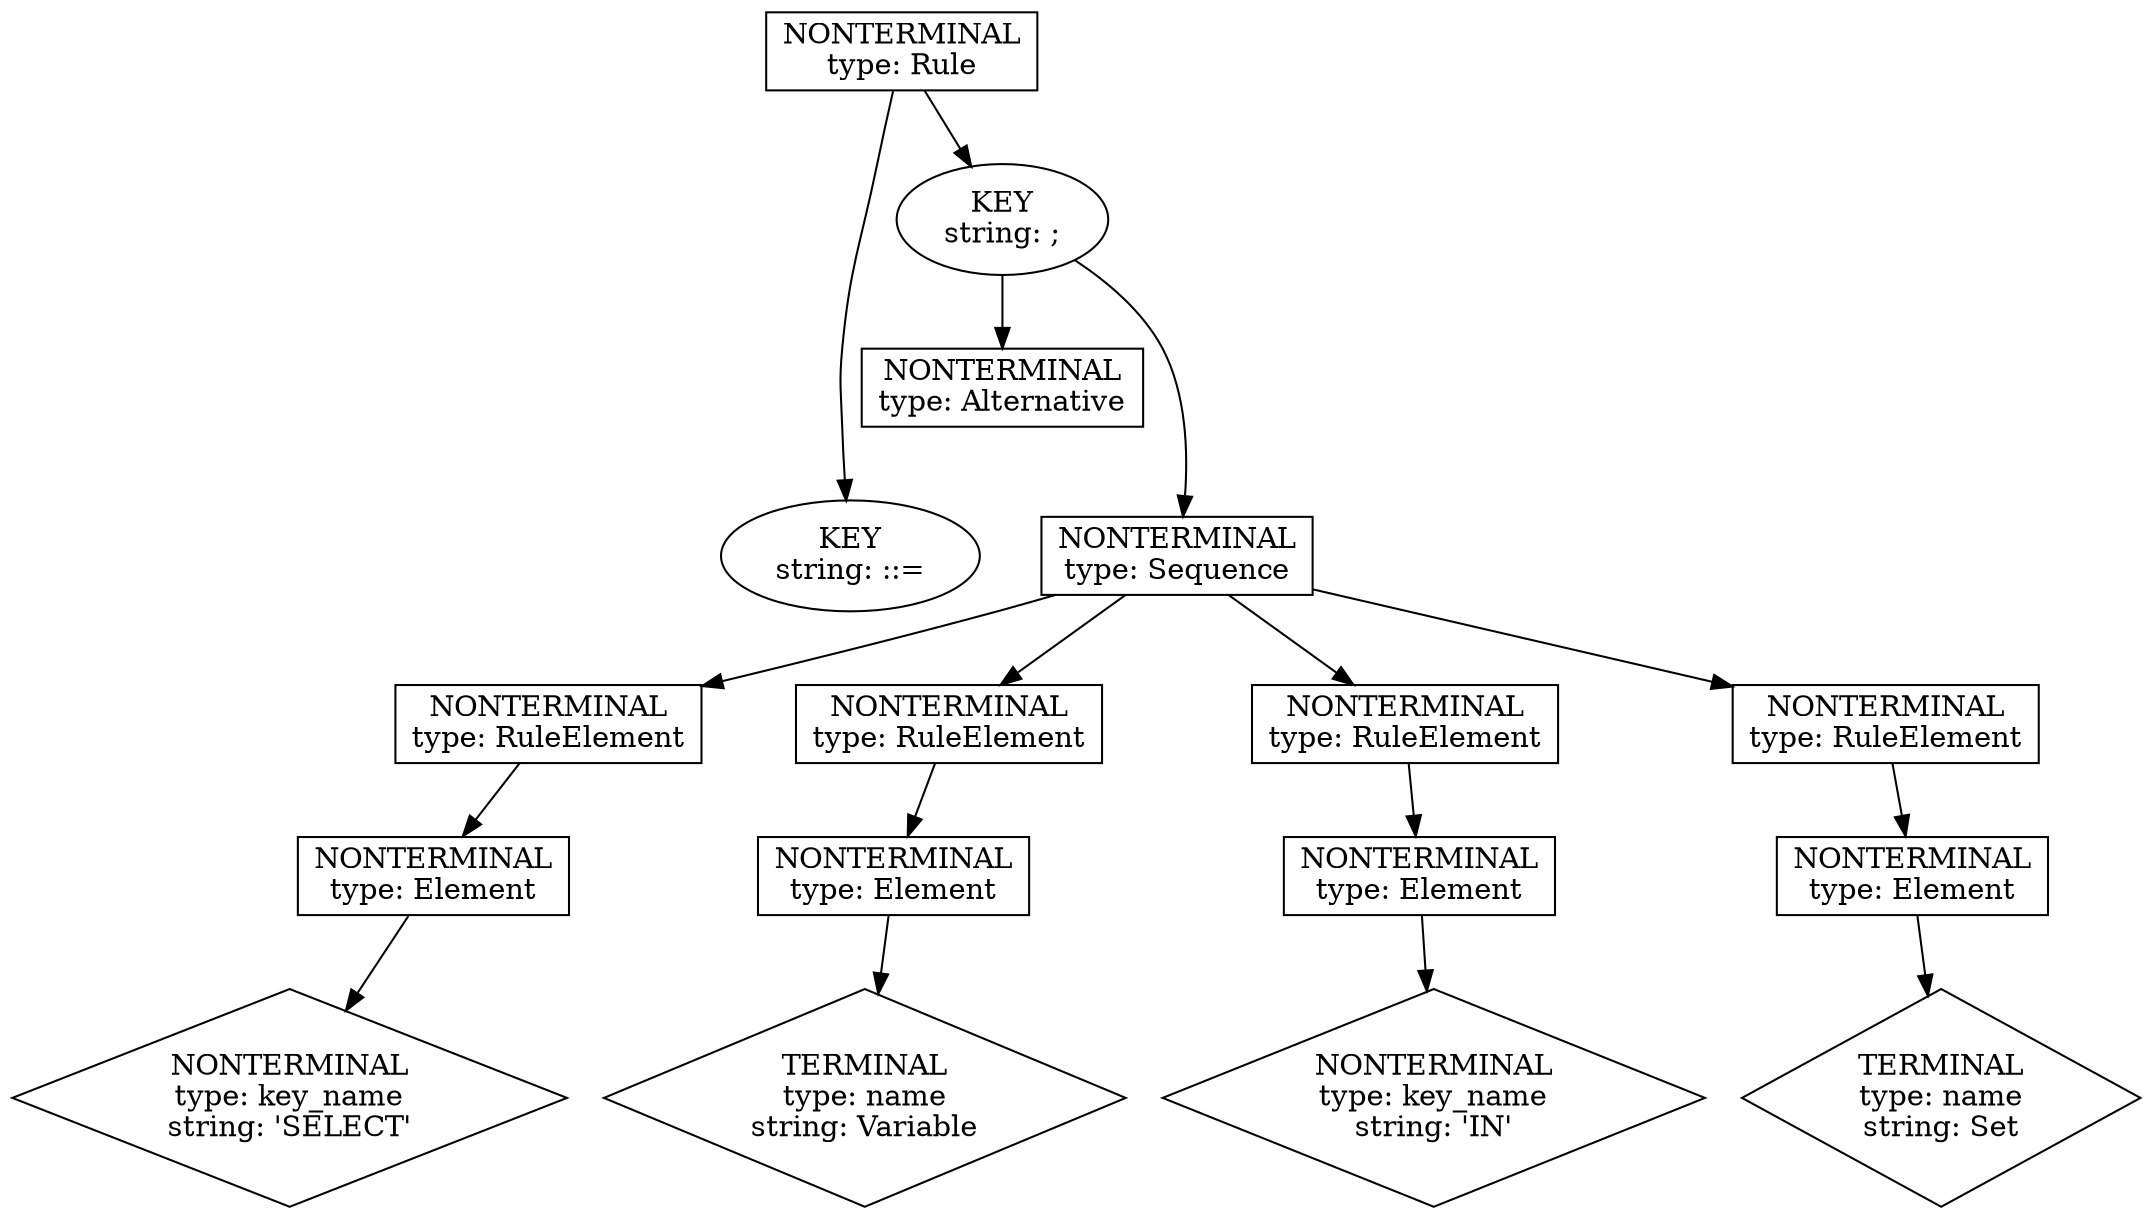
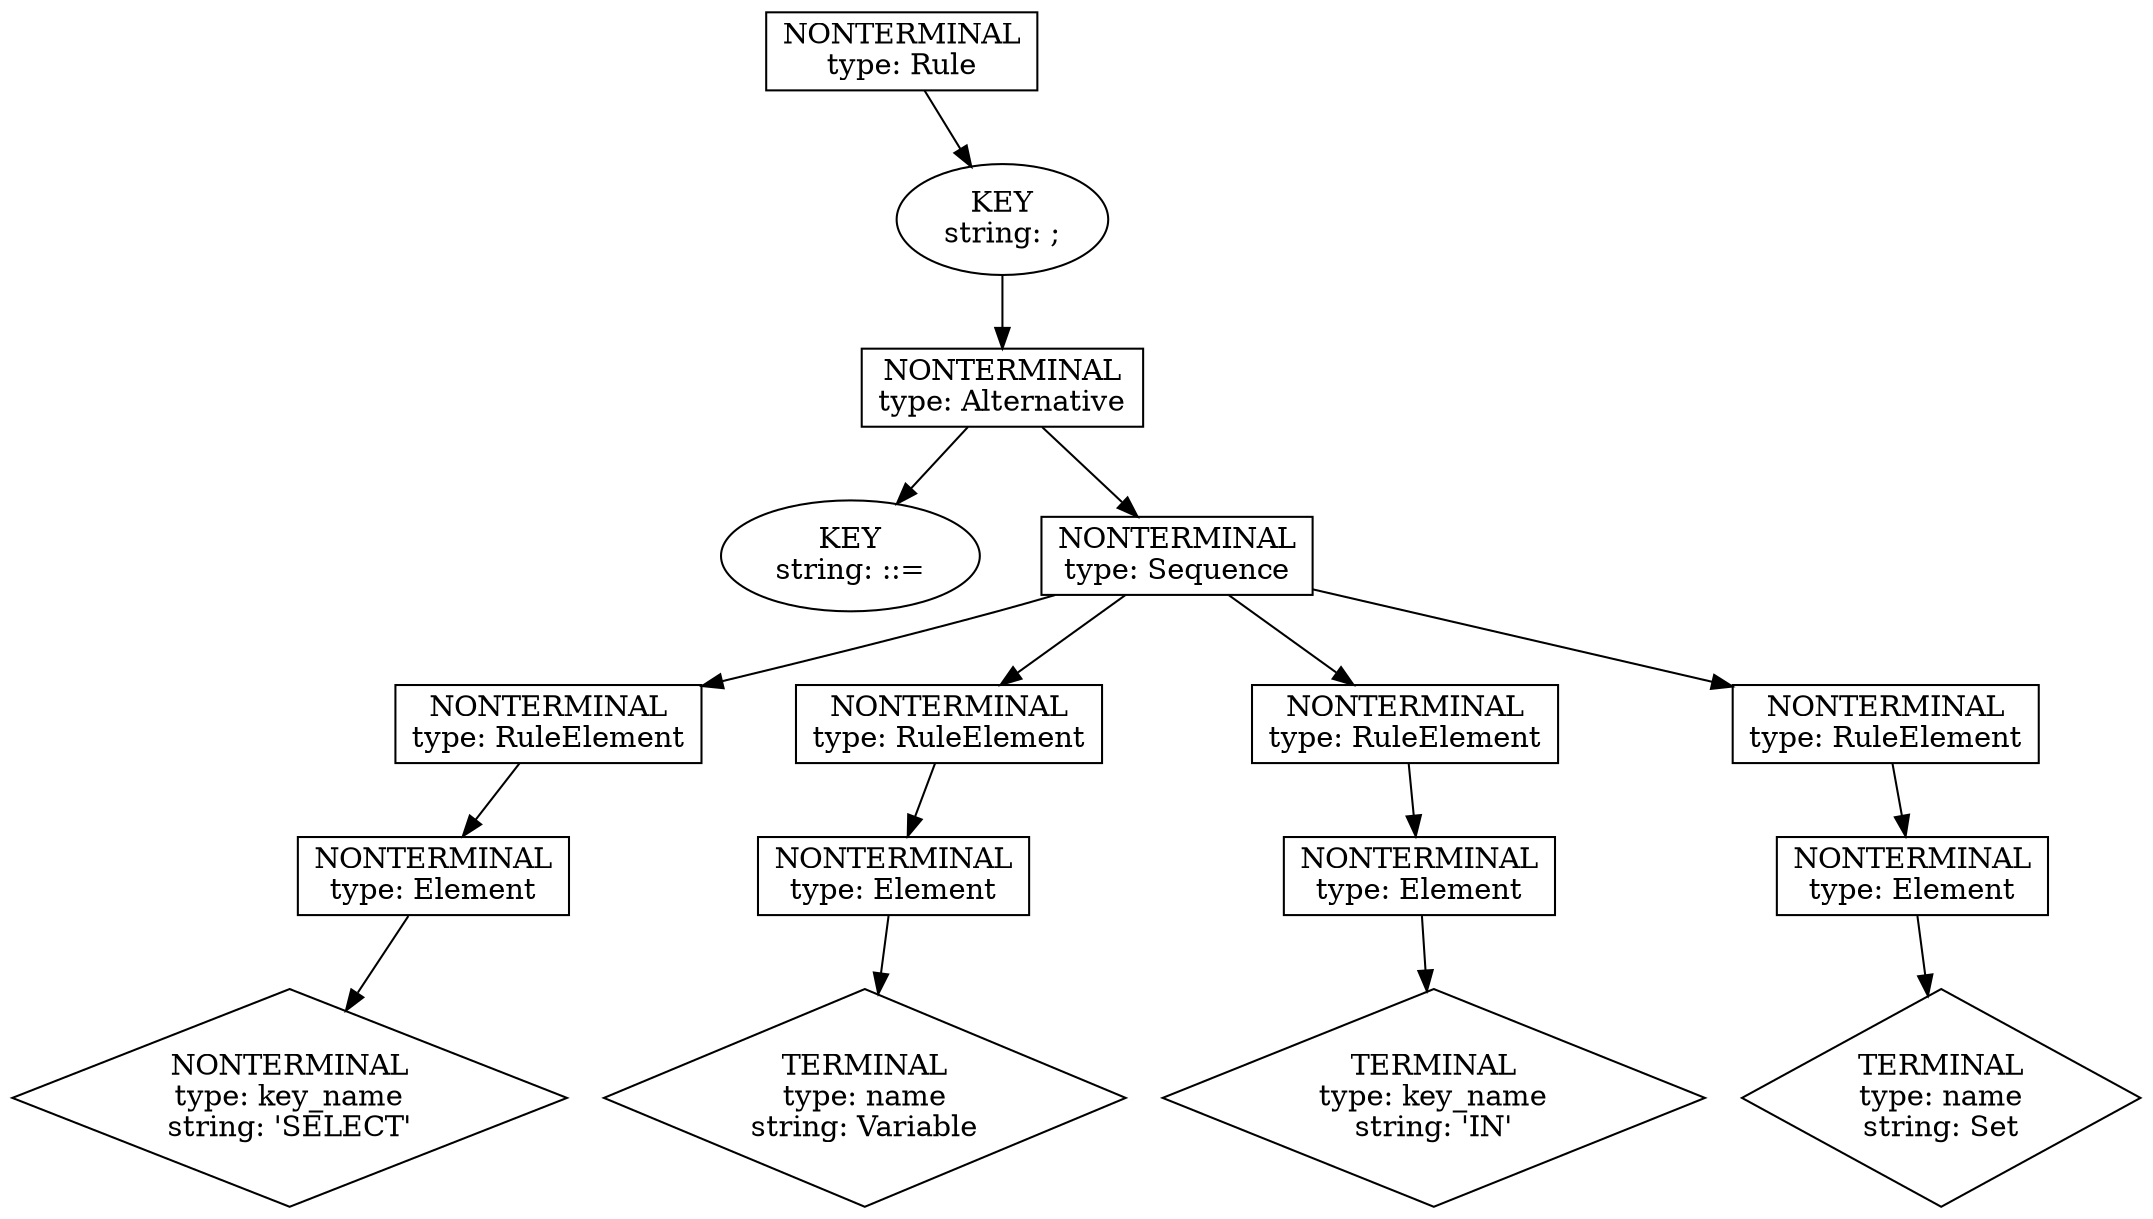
(851, 284) -> (940, 458)
(1168, 360) -> (1082, 465)
(1434, 1098) -> (1434, 1098)
